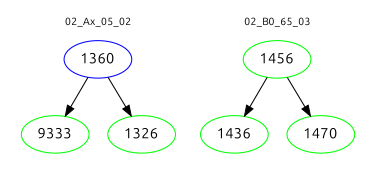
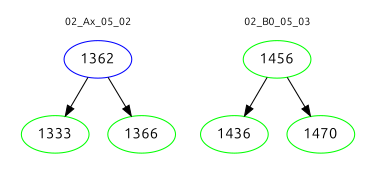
(278, 22) -> (278, 22)
(98, 59) -> (98, 59)
(55, 134) -> (55, 134)
(142, 134) -> (142, 134)
